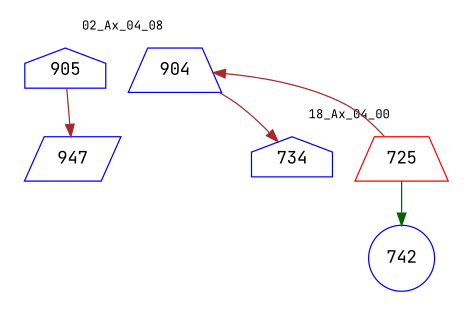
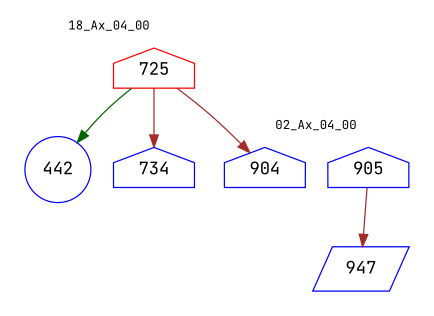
(123, 26) -> (317, 126)
(175, 70) -> (265, 170)
(249, 114) -> (154, 112)
(402, 159) -> (154, 70)
(402, 258) -> (58, 170)
